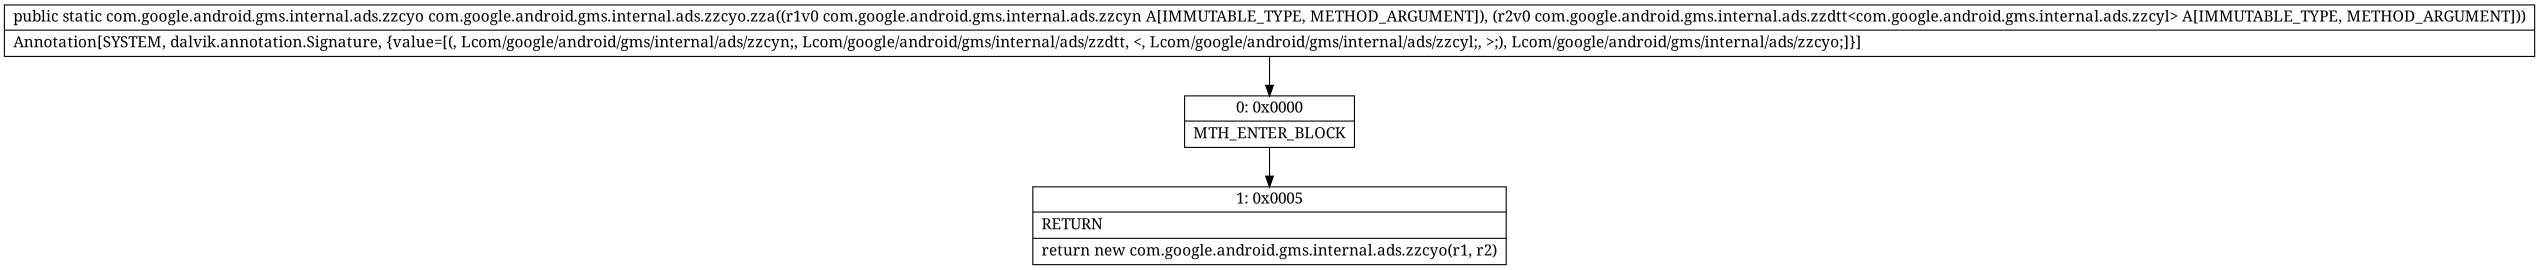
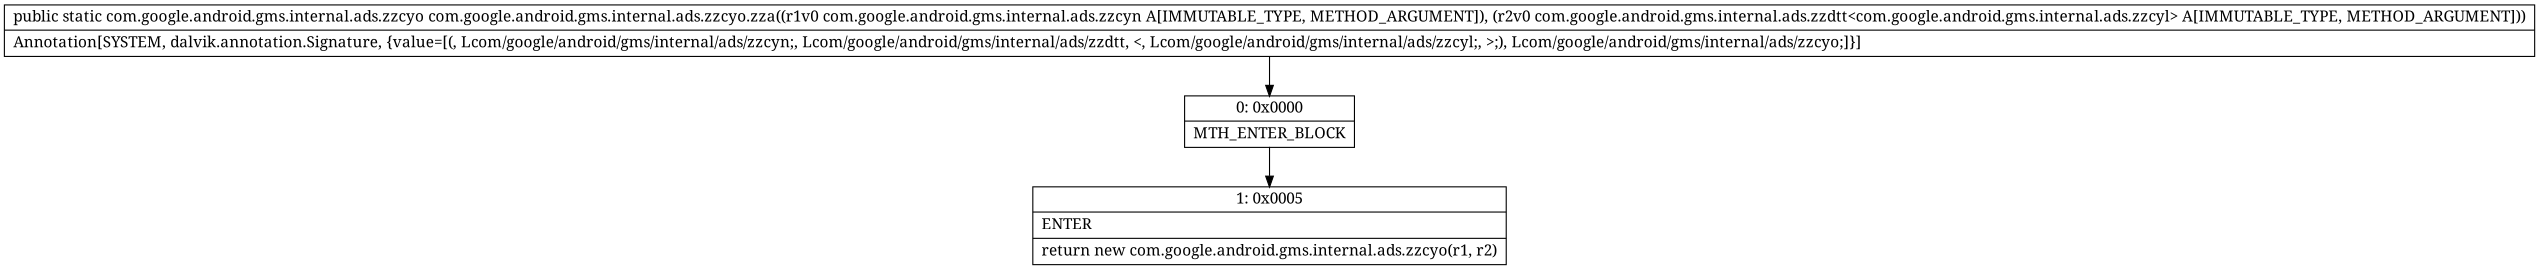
(1072, 225) -> (1067, 225)
